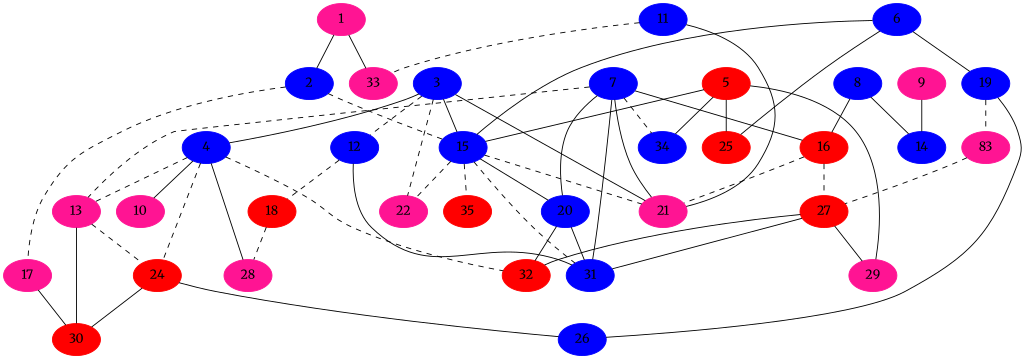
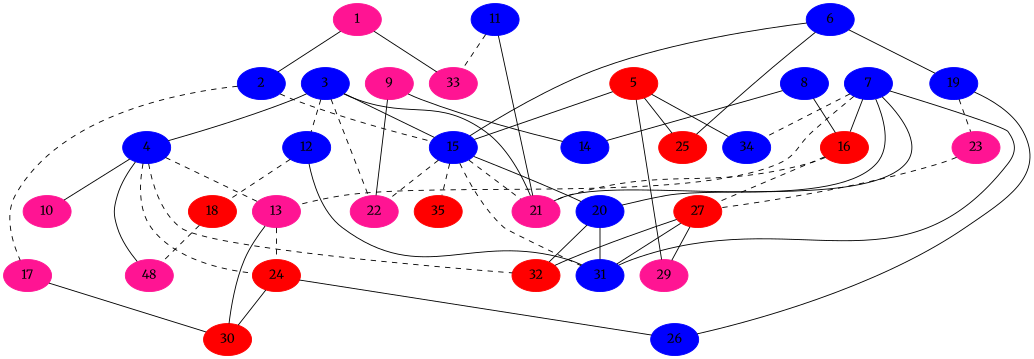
none -> (382, 148)
(986, 148) -> (976, 148)
(248, 276) -> (149, 276)
